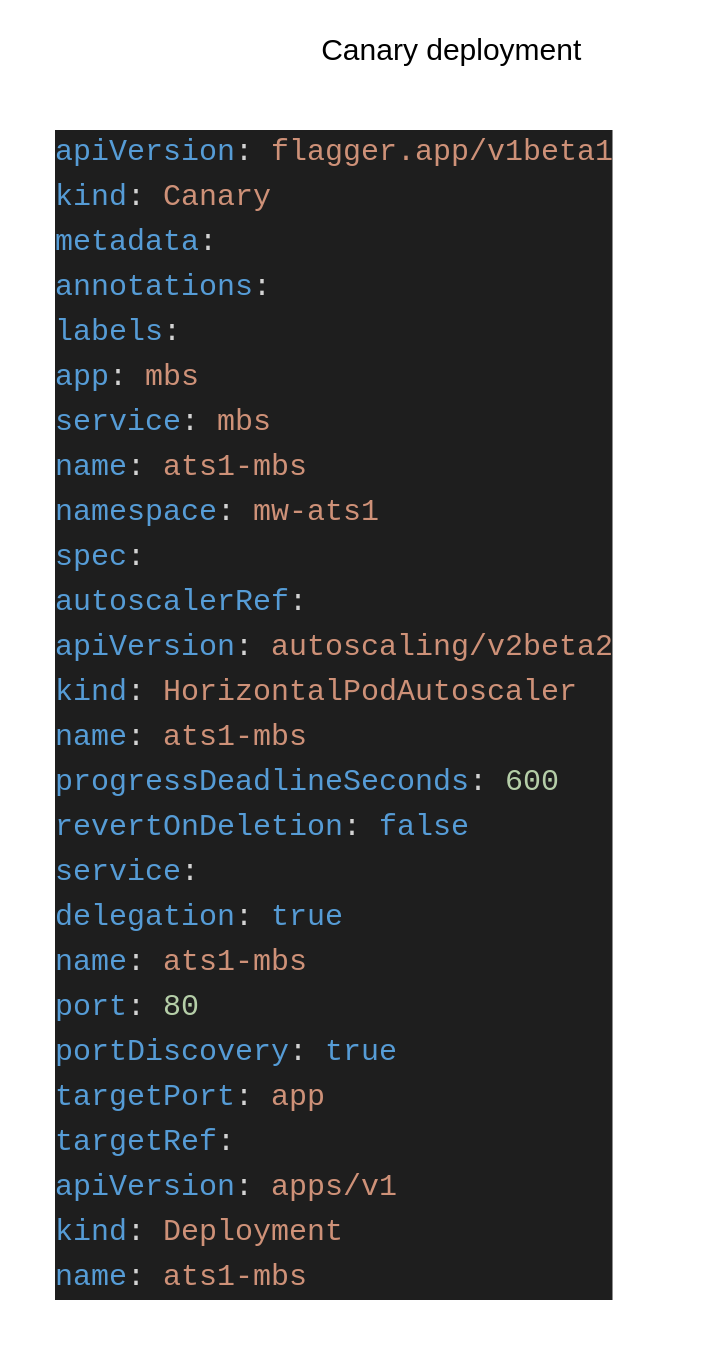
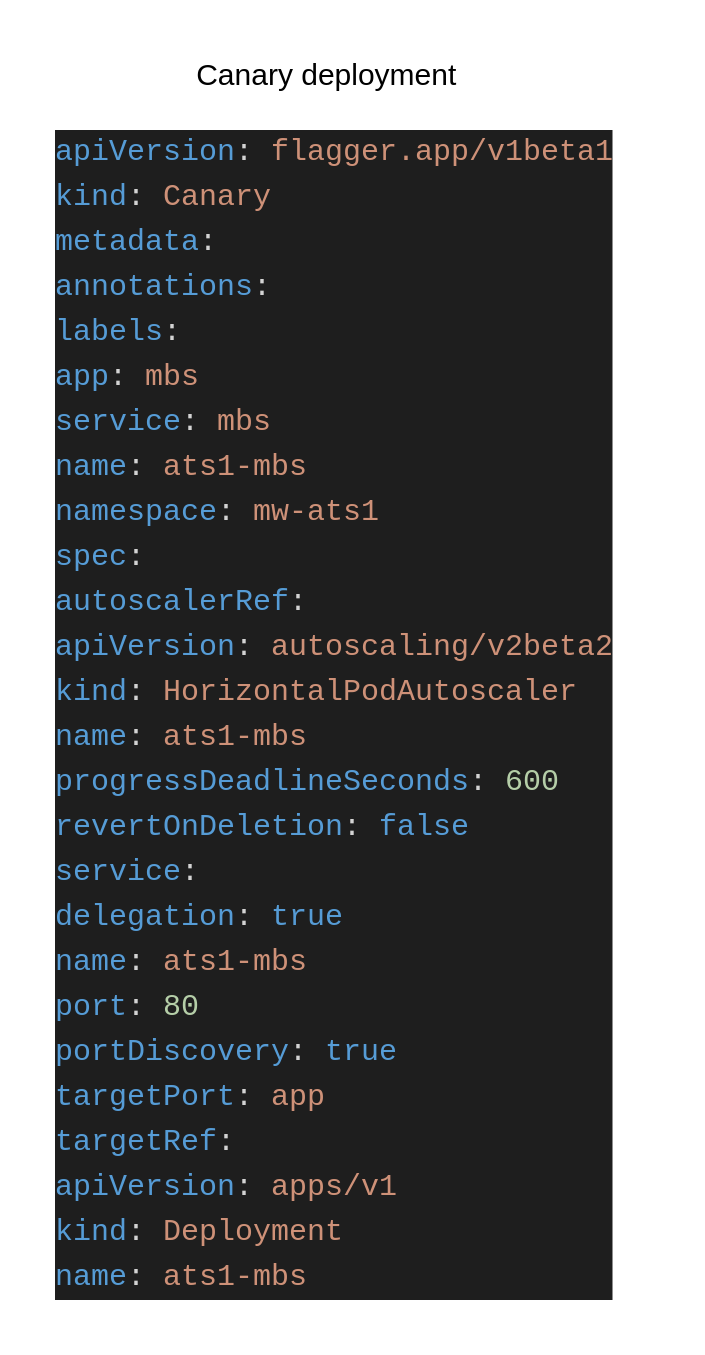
(451, 51) -> (326, 76)
